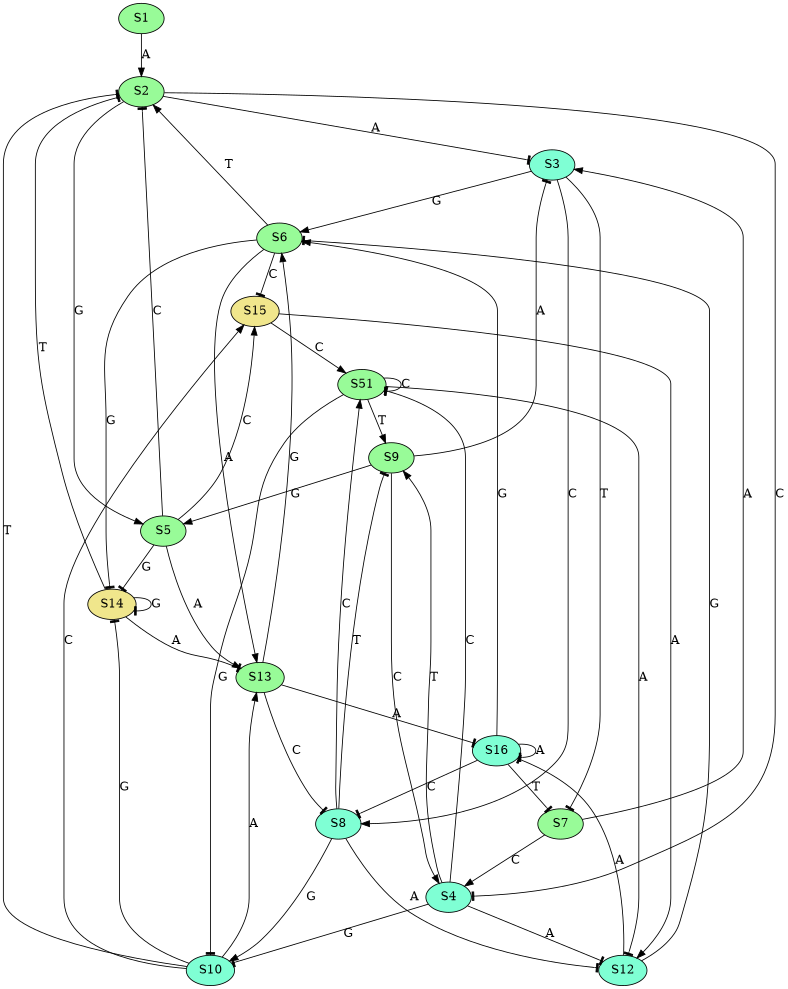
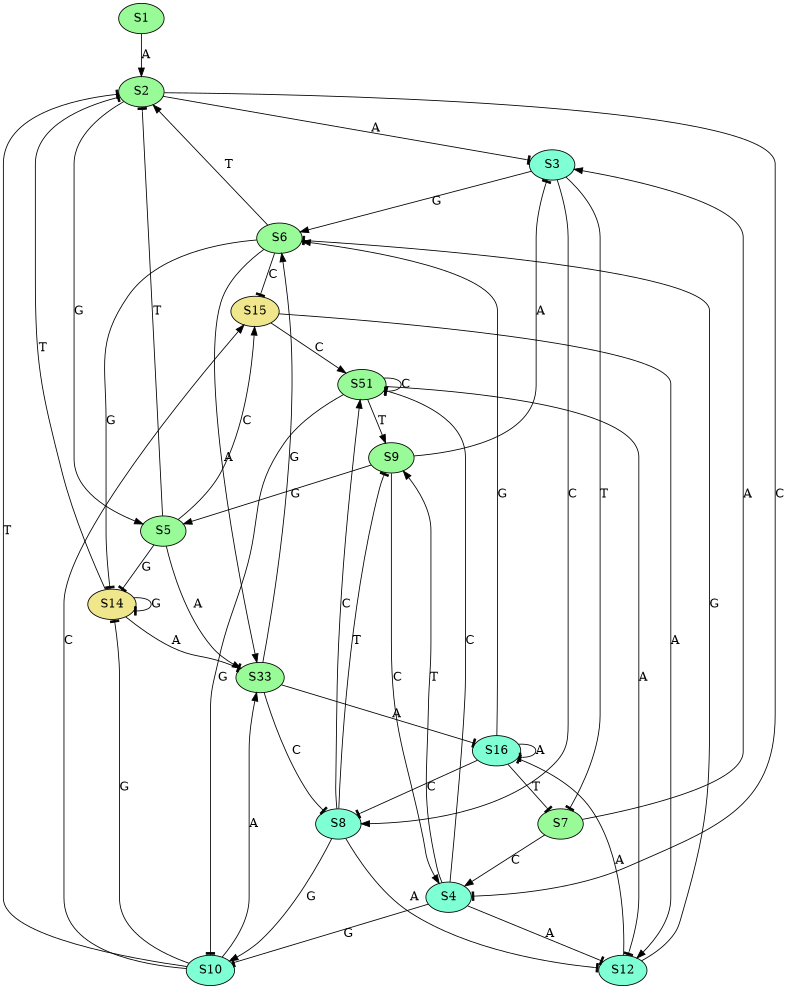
(157, 311) -> (157, 311)
(260, 678) -> (260, 678)
